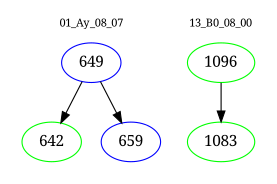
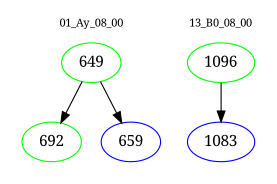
(91, 24) -> (91, 24)
(91, 63) -> (91, 63)
(52, 142) -> (52, 142)
(221, 142) -> (221, 142)
